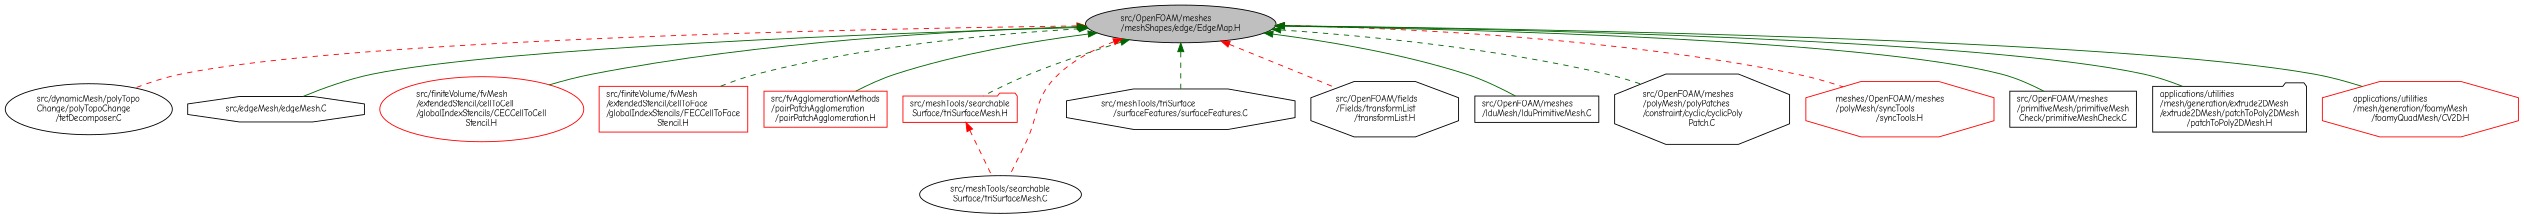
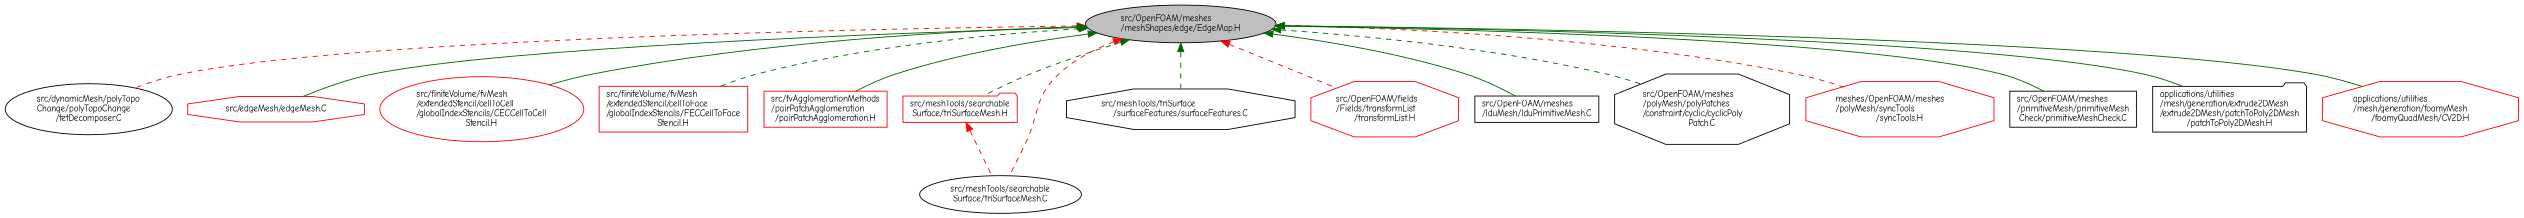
(276, 109) -> (276, 109)
(1385, 109) -> (1385, 109)
